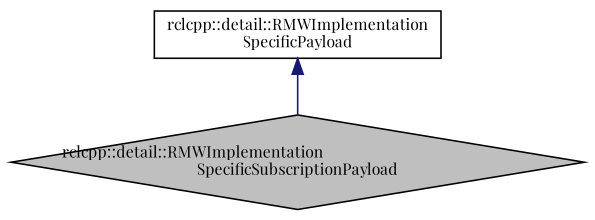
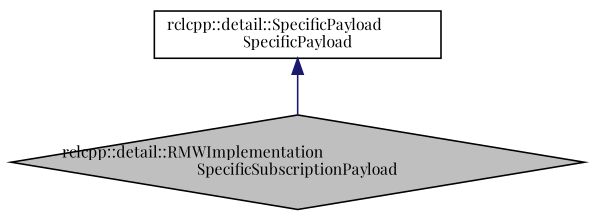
(298, 35) -> (298, 35)
